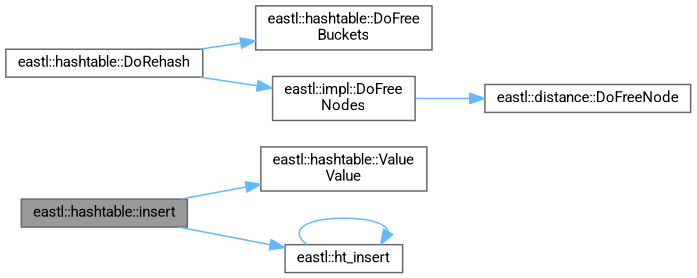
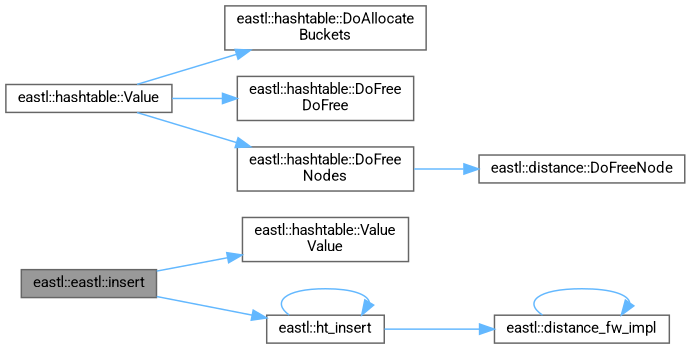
none -> (325, 28)
(344, 28) -> (325, 98)
(104, 63) -> (89, 98)
(344, 98) -> (325, 169)
(104, 213) -> (89, 284)
none -> (582, 329)
